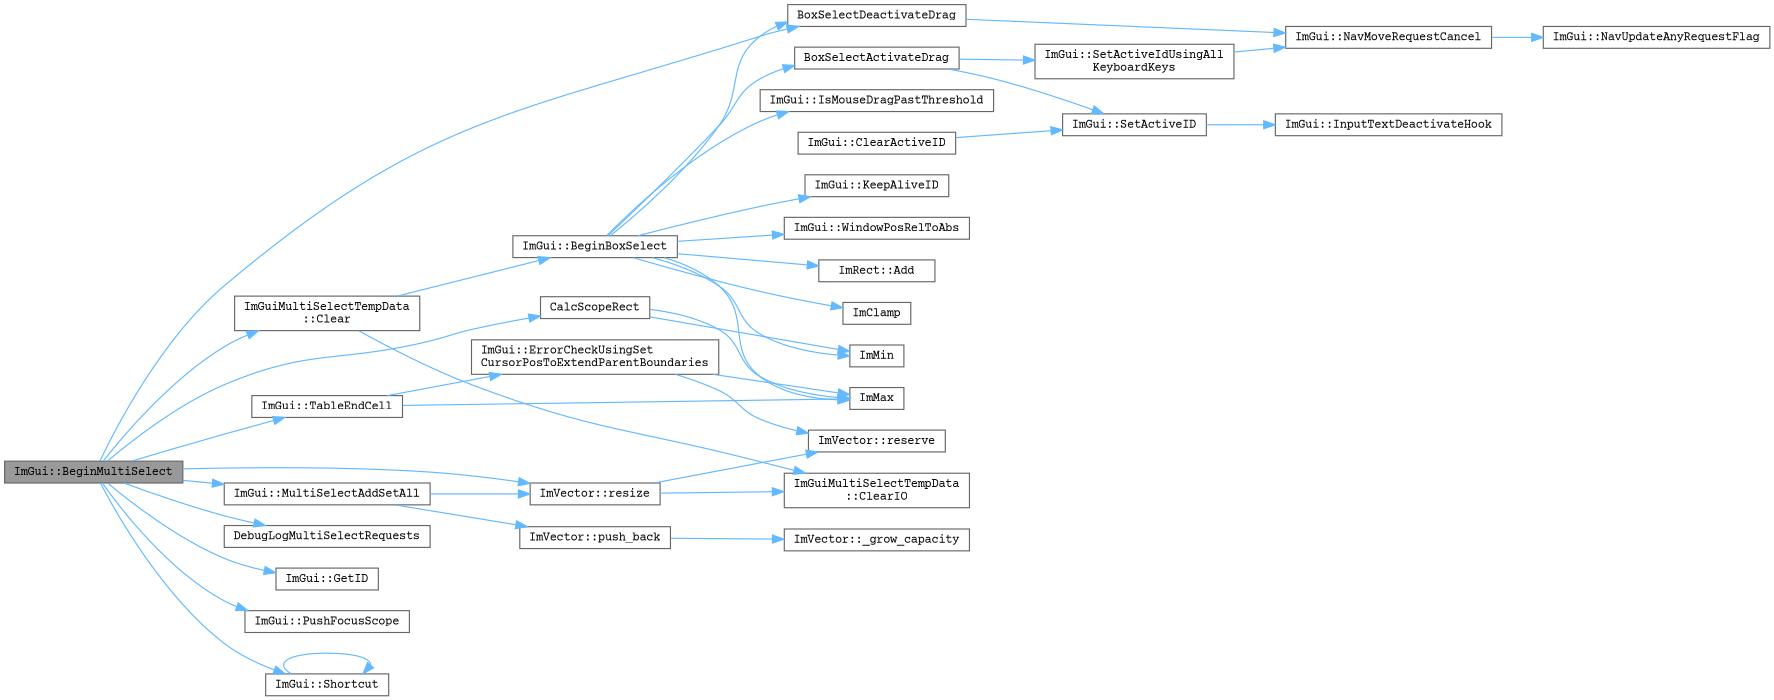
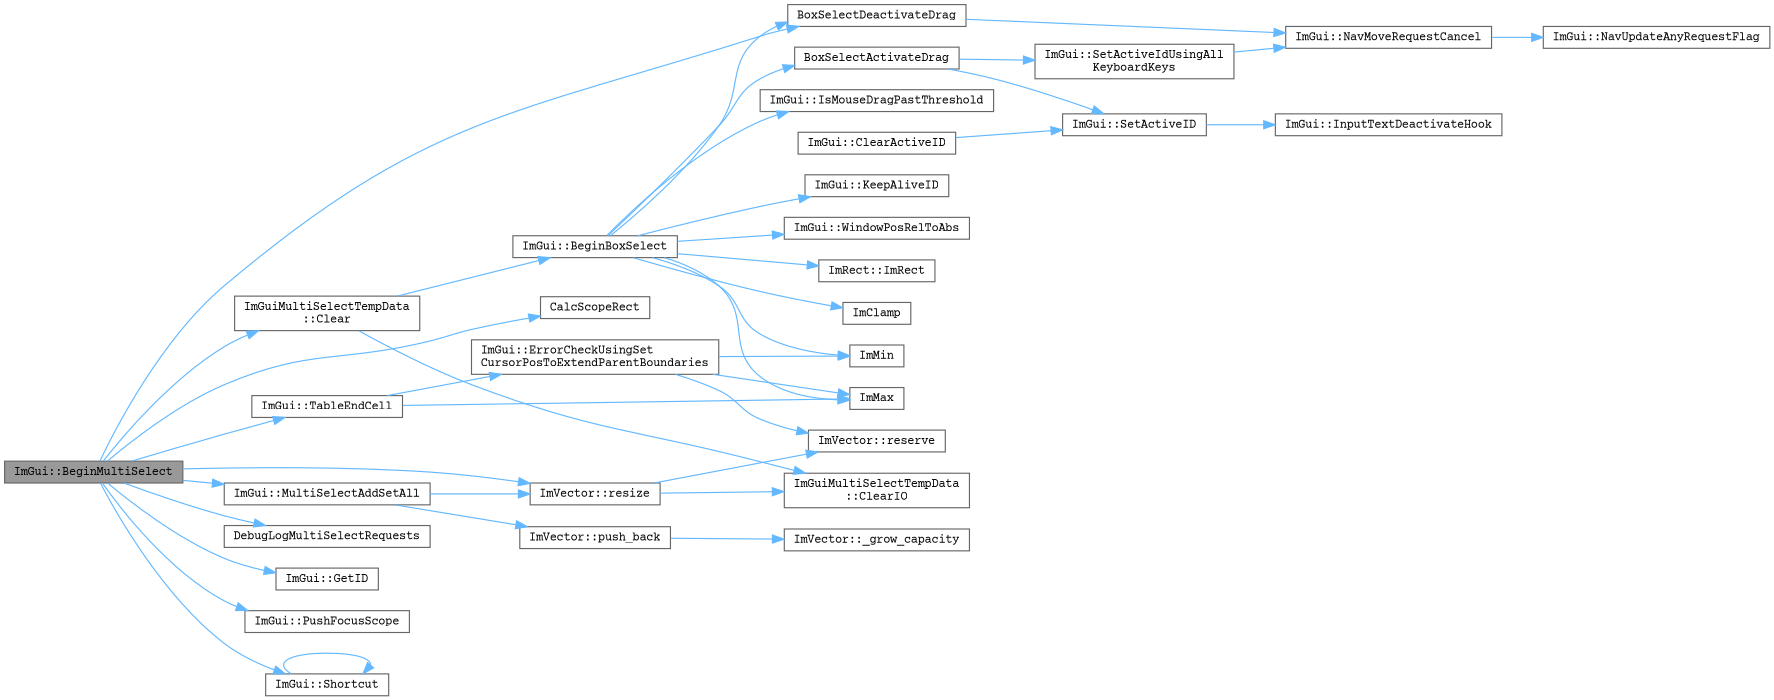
(877, 271) -> (877, 271)
(744, 333) -> (778, 356)
(730, 339) -> none
